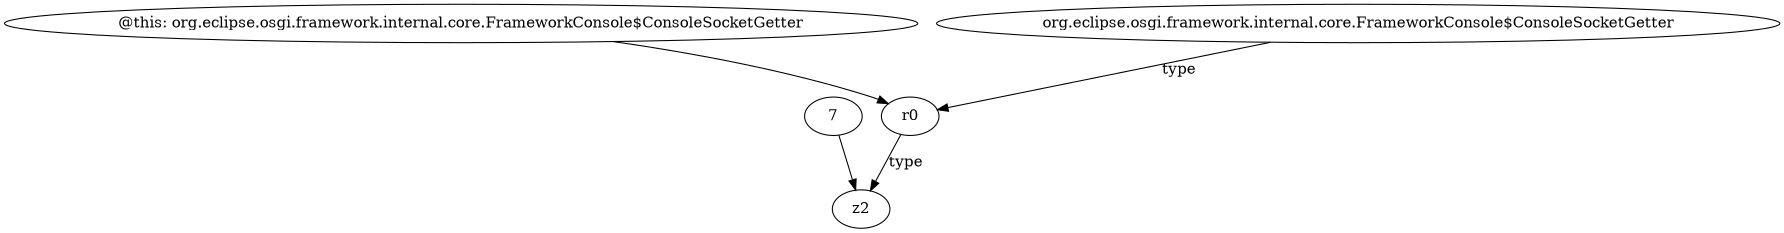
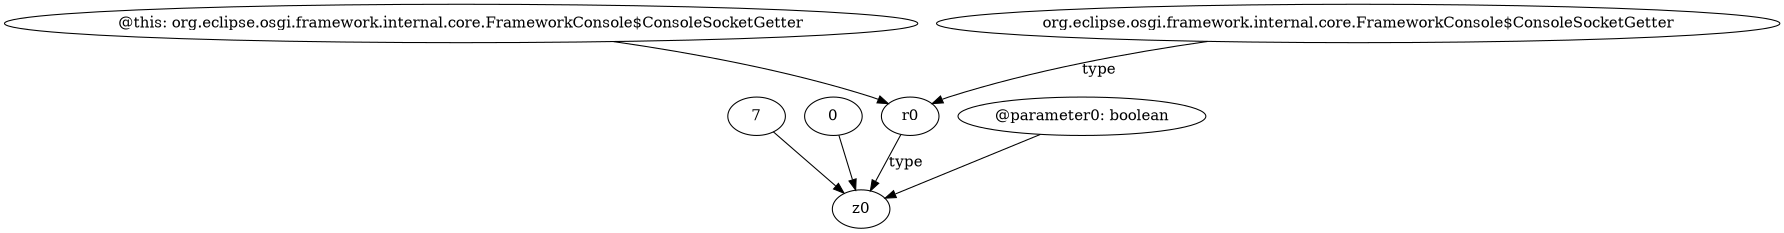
none -> (833, 116)
none -> (1082, 116)
(861, 209) -> (861, 209)
